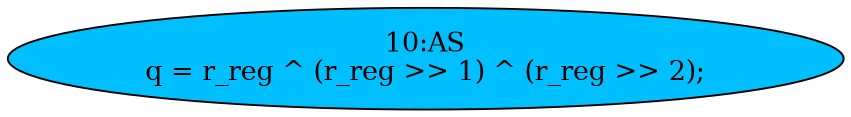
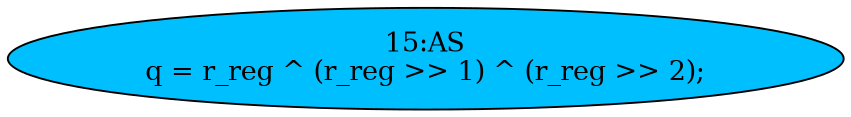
(426, 59) -> (426, 59)
